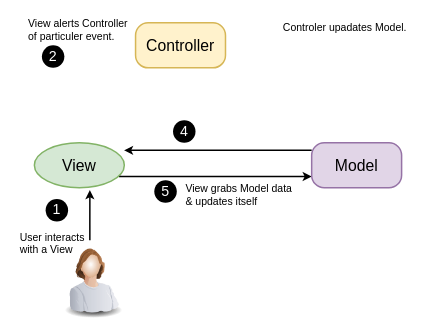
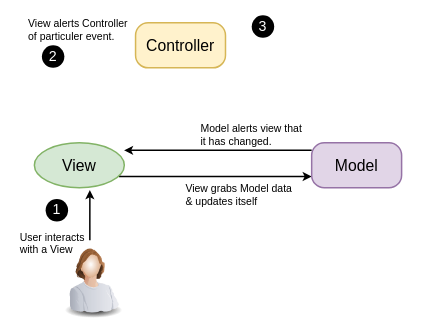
none -> (263, 27)
(349, 27) -> none
(184, 132) -> none
none -> (255, 132)
(165, 192) -> none
